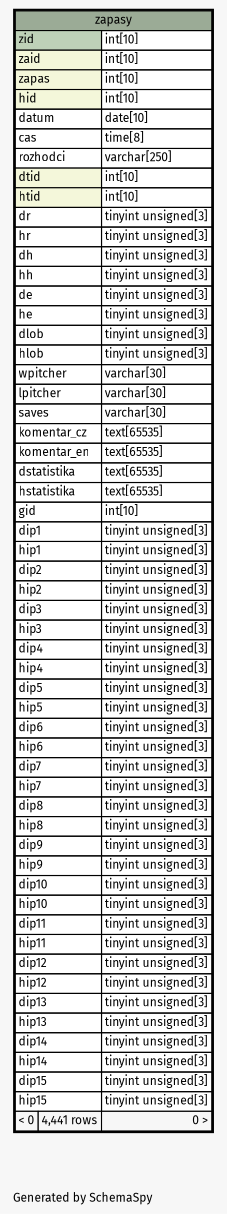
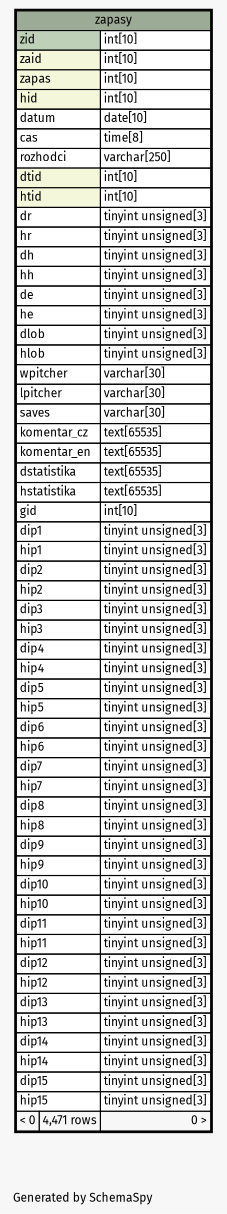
(70, 1121) -> (70, 1121)
